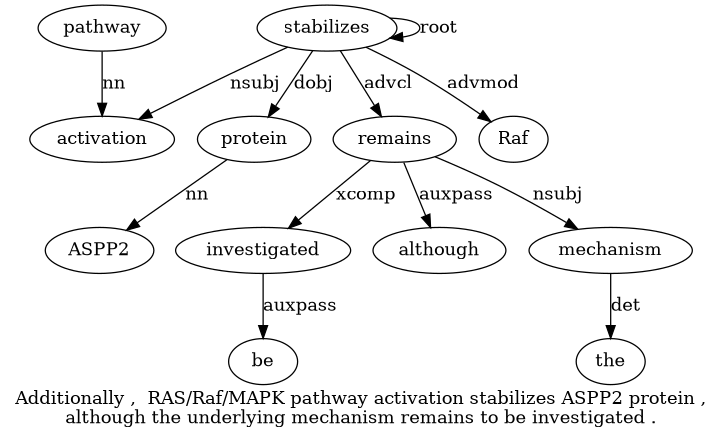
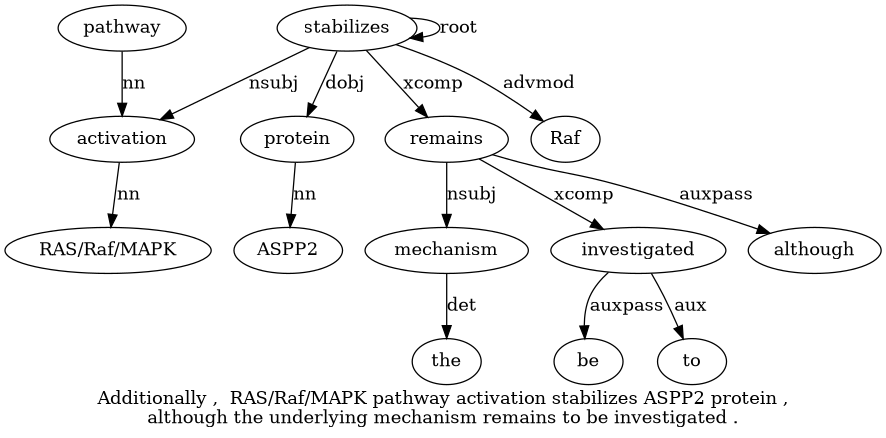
(388, 84) -> (433, 84)
none -> (108, 250)
none -> (692, 362)
